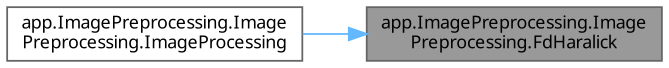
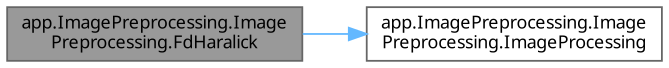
(326, 34) -> (326, 34)
